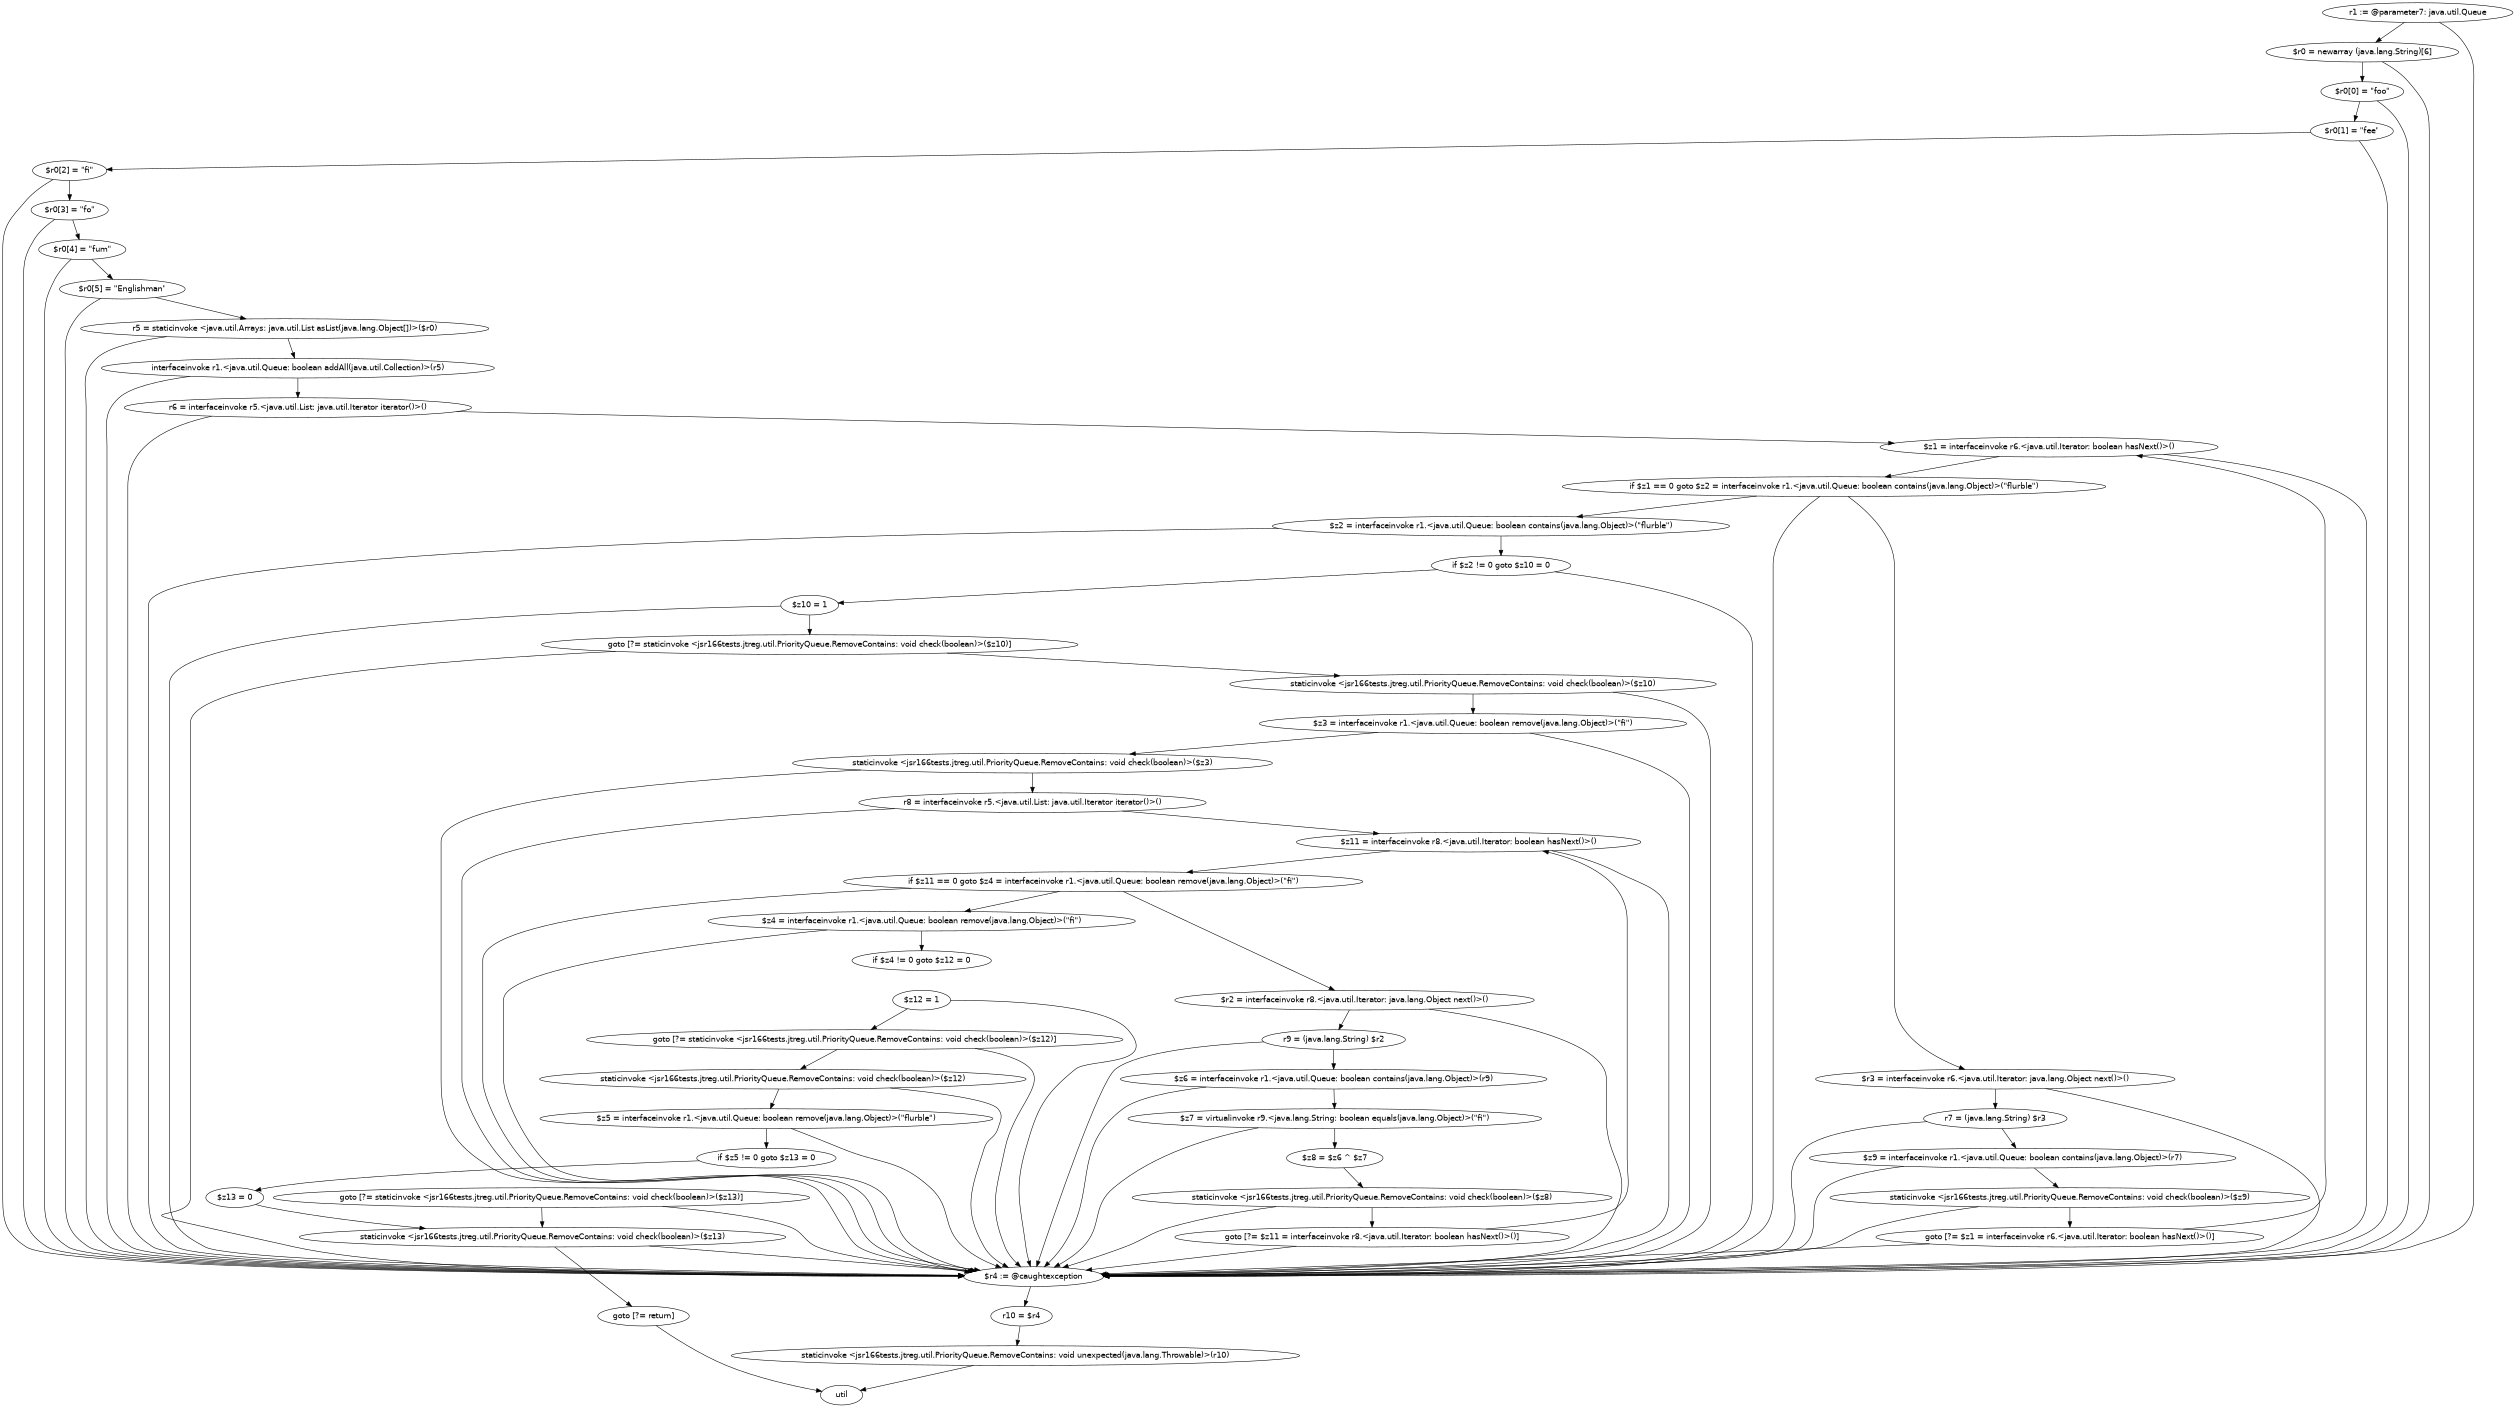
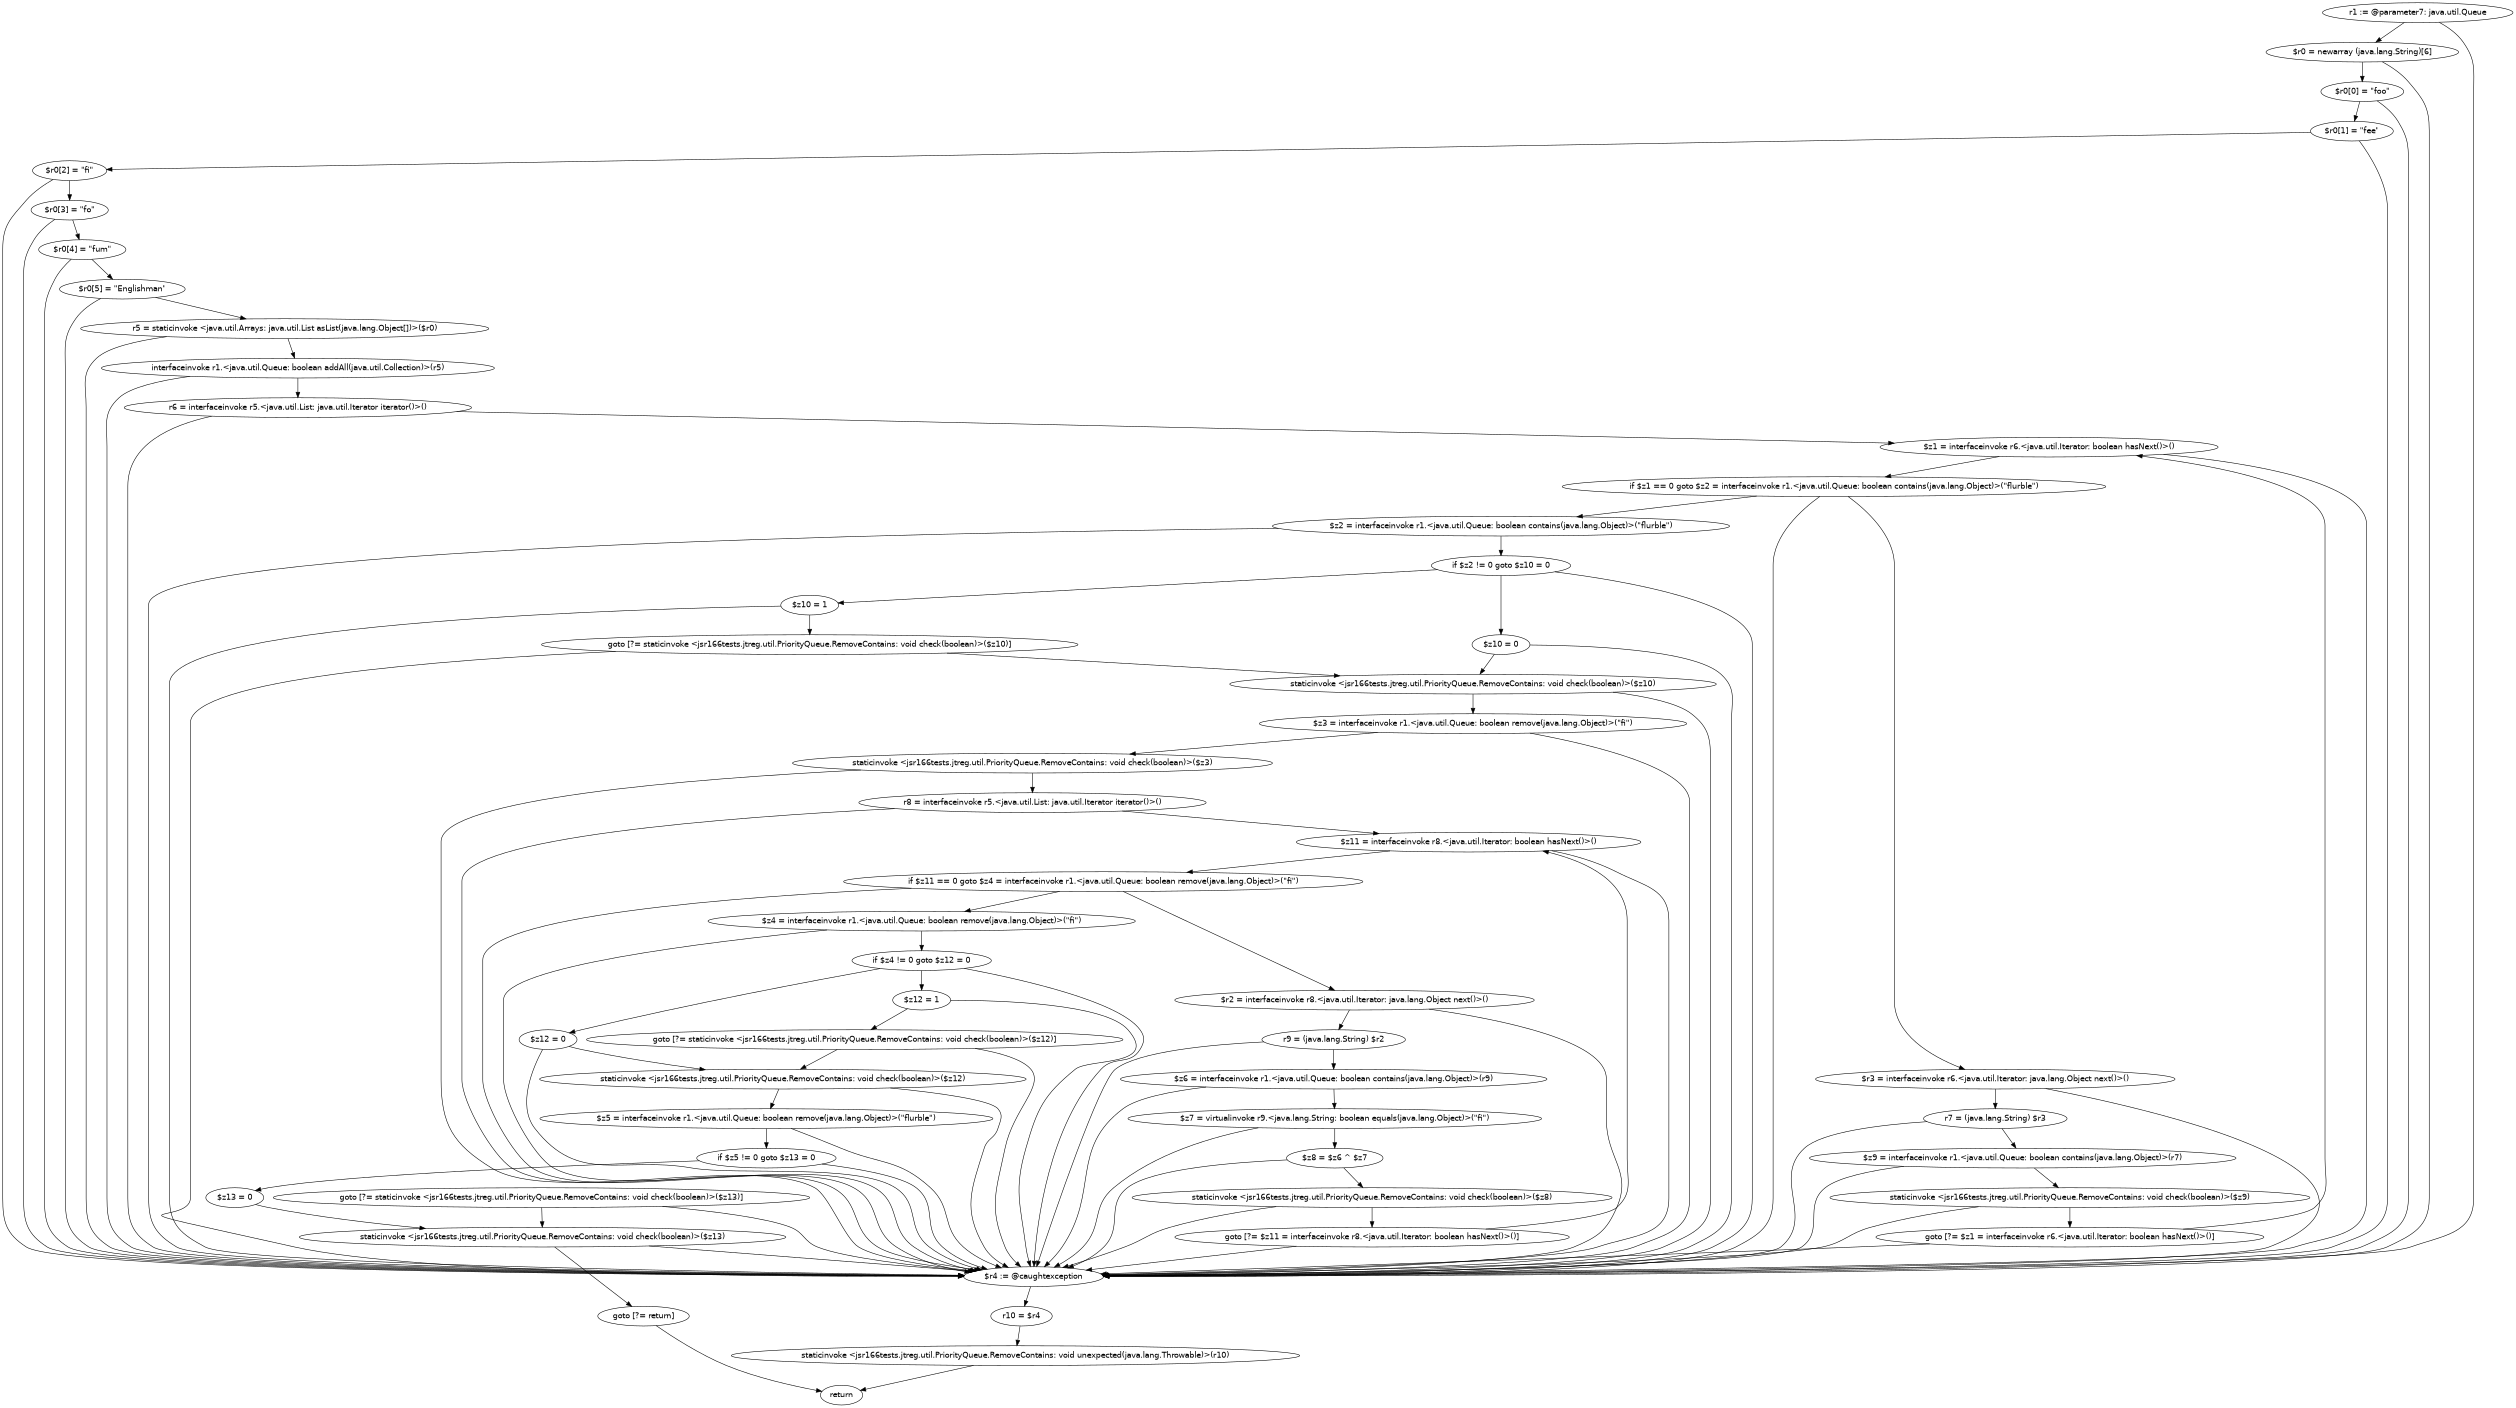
none -> (1501, 645)
none -> (922, 978)
none -> (548, 1040)
none -> (1134, 1056)
none -> (1156, 1176)
none -> (921, 1193)
(842, 1395) -> (842, 1395)
